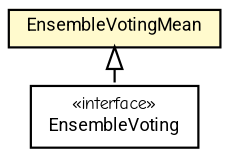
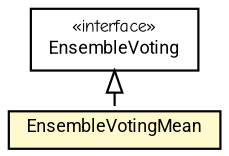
(115, 77) -> (115, 101)
